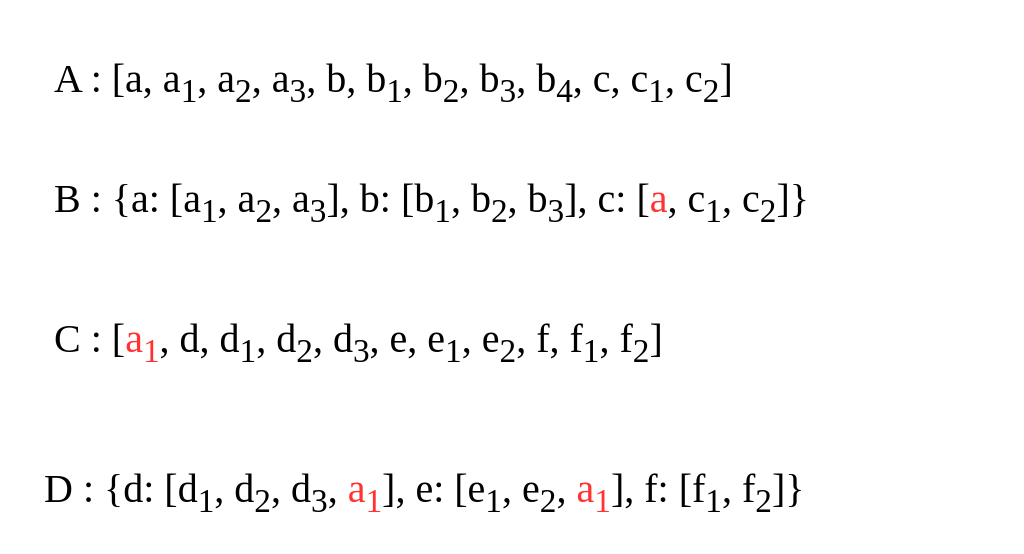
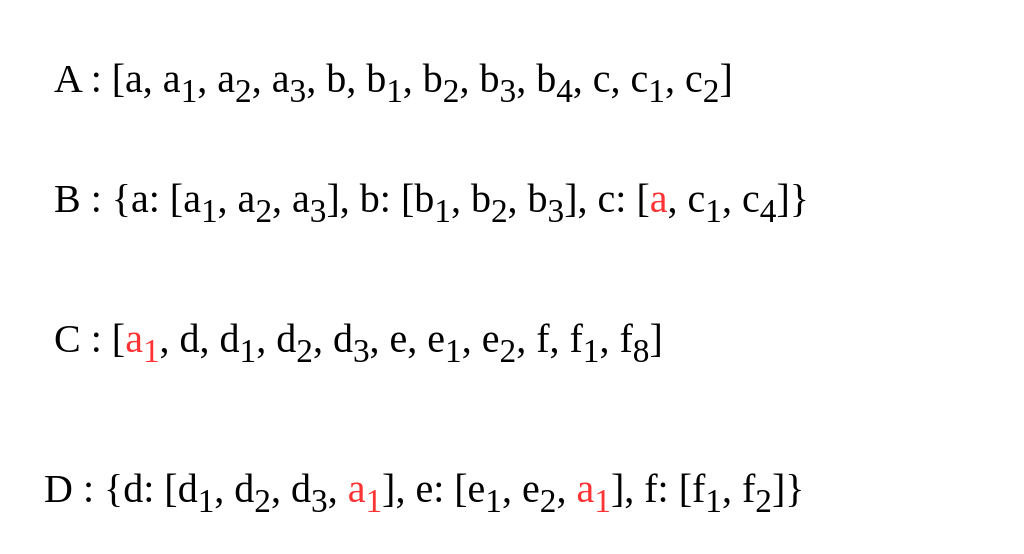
(340, 189) -> (340, 189)
(286, 329) -> (286, 329)
